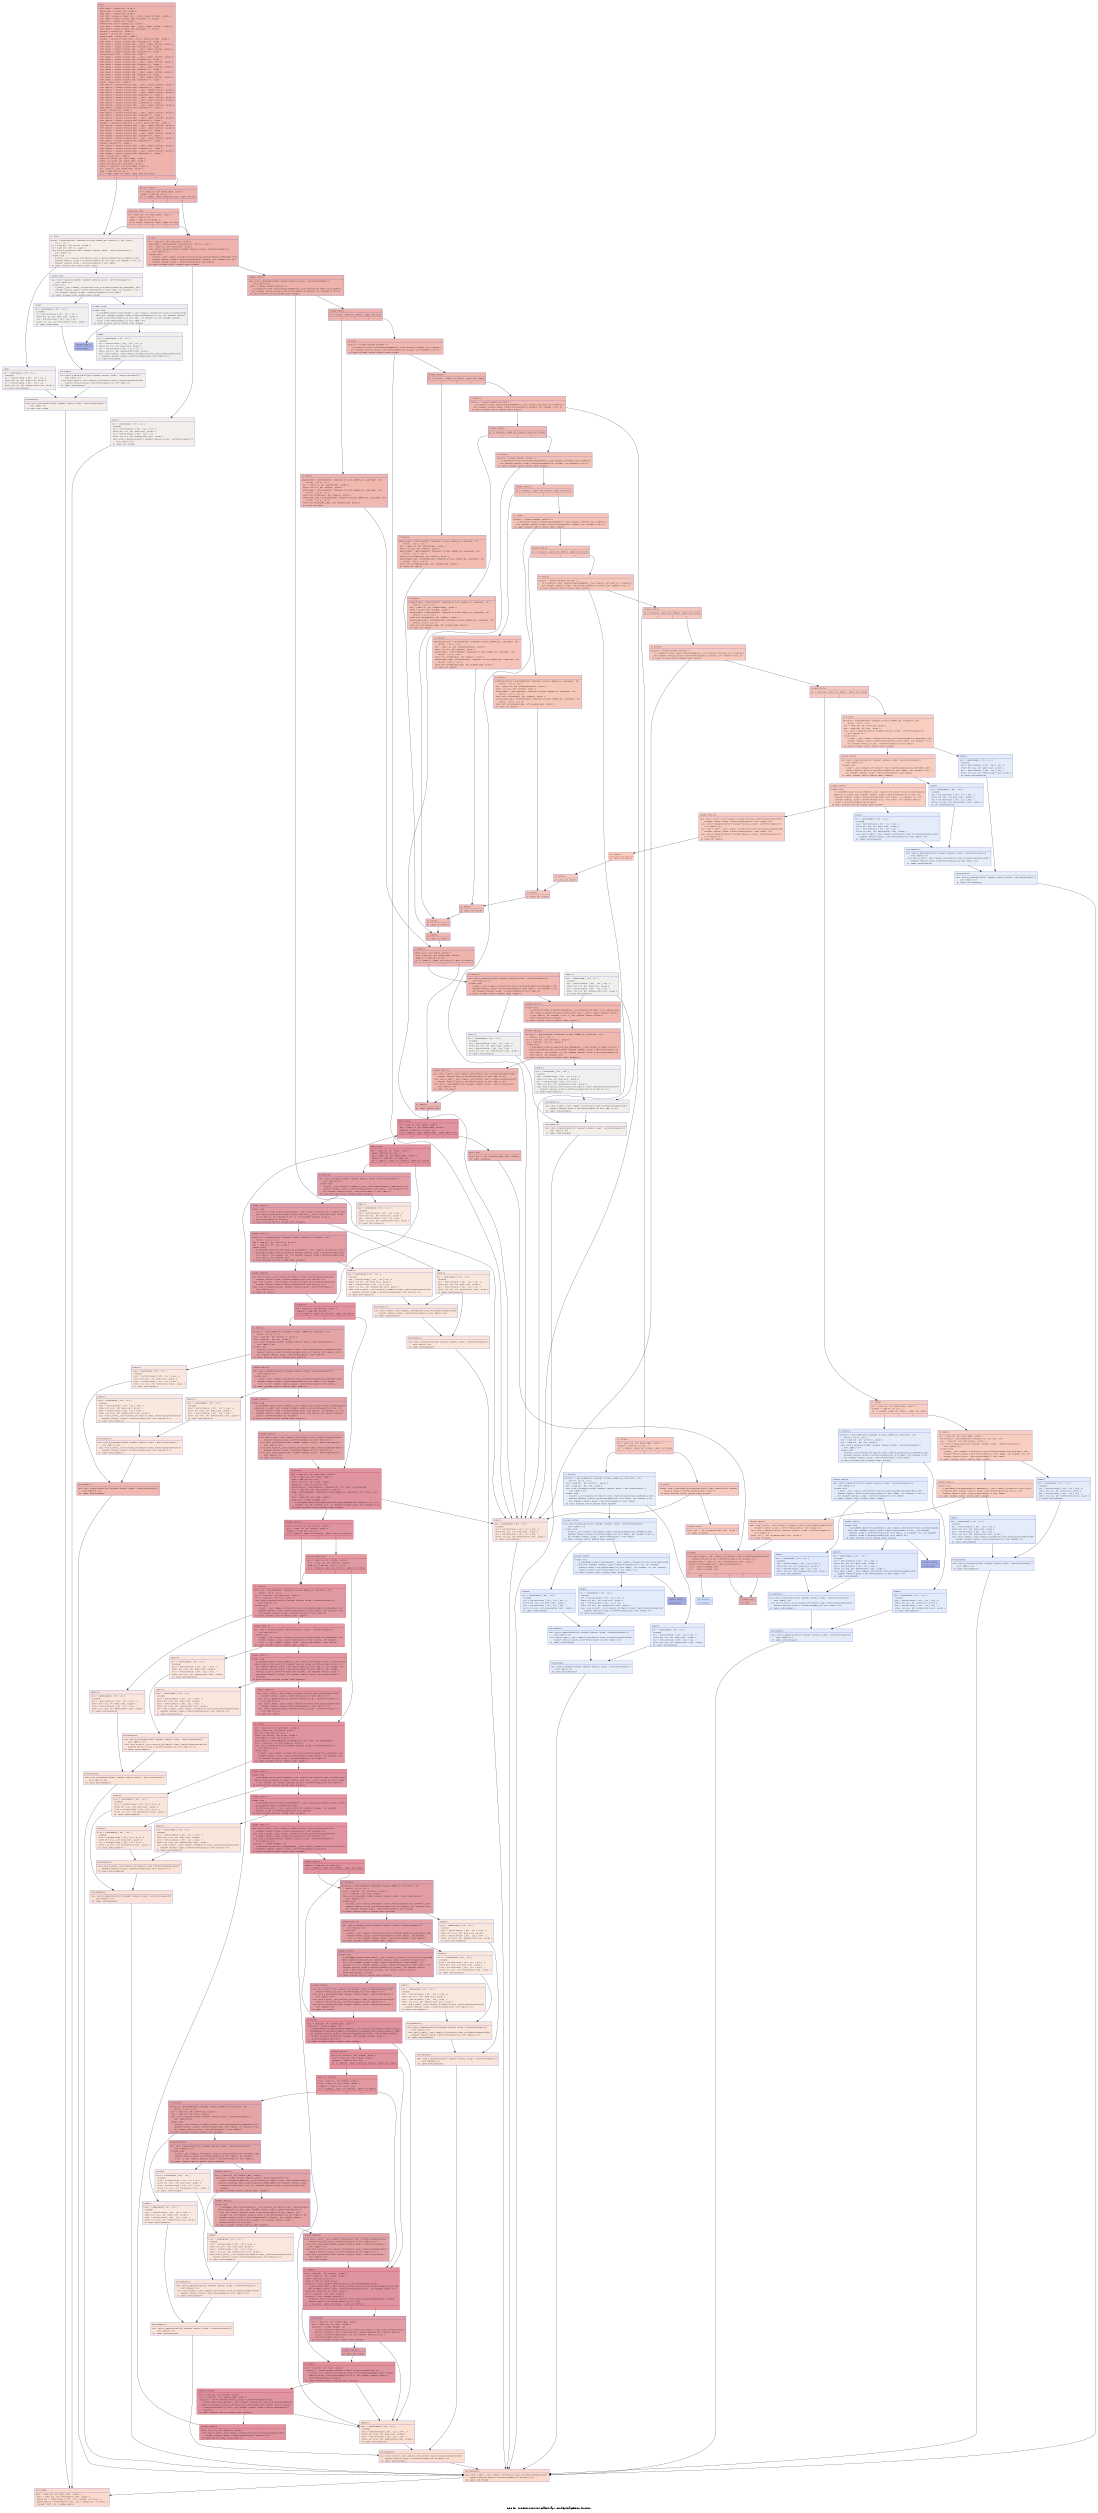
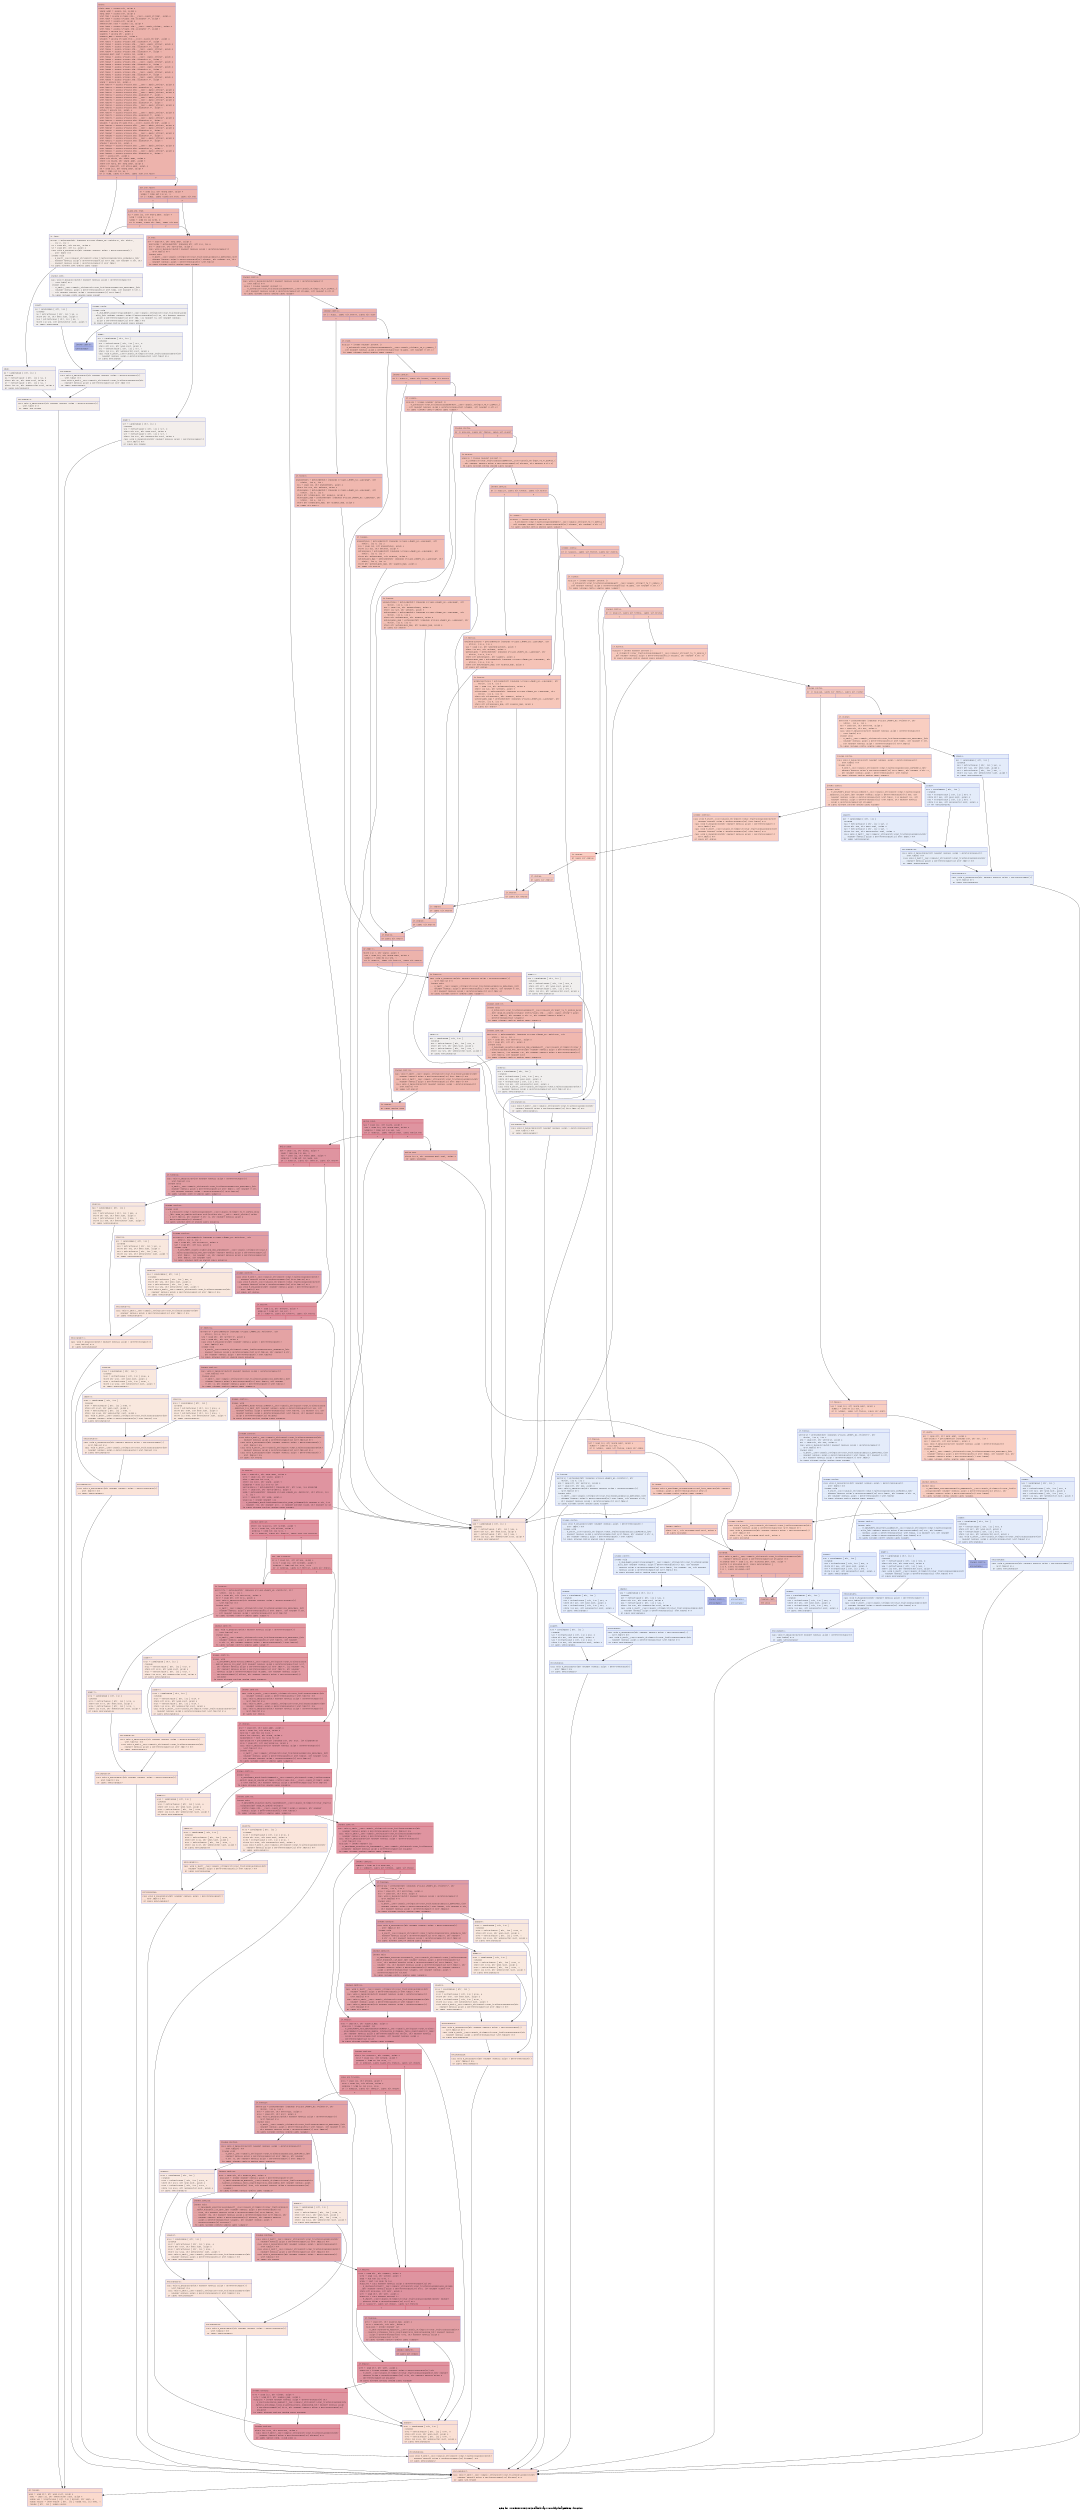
(461, 1315) -> (110, 1280)
(118, 1489) -> (117, 1489)
